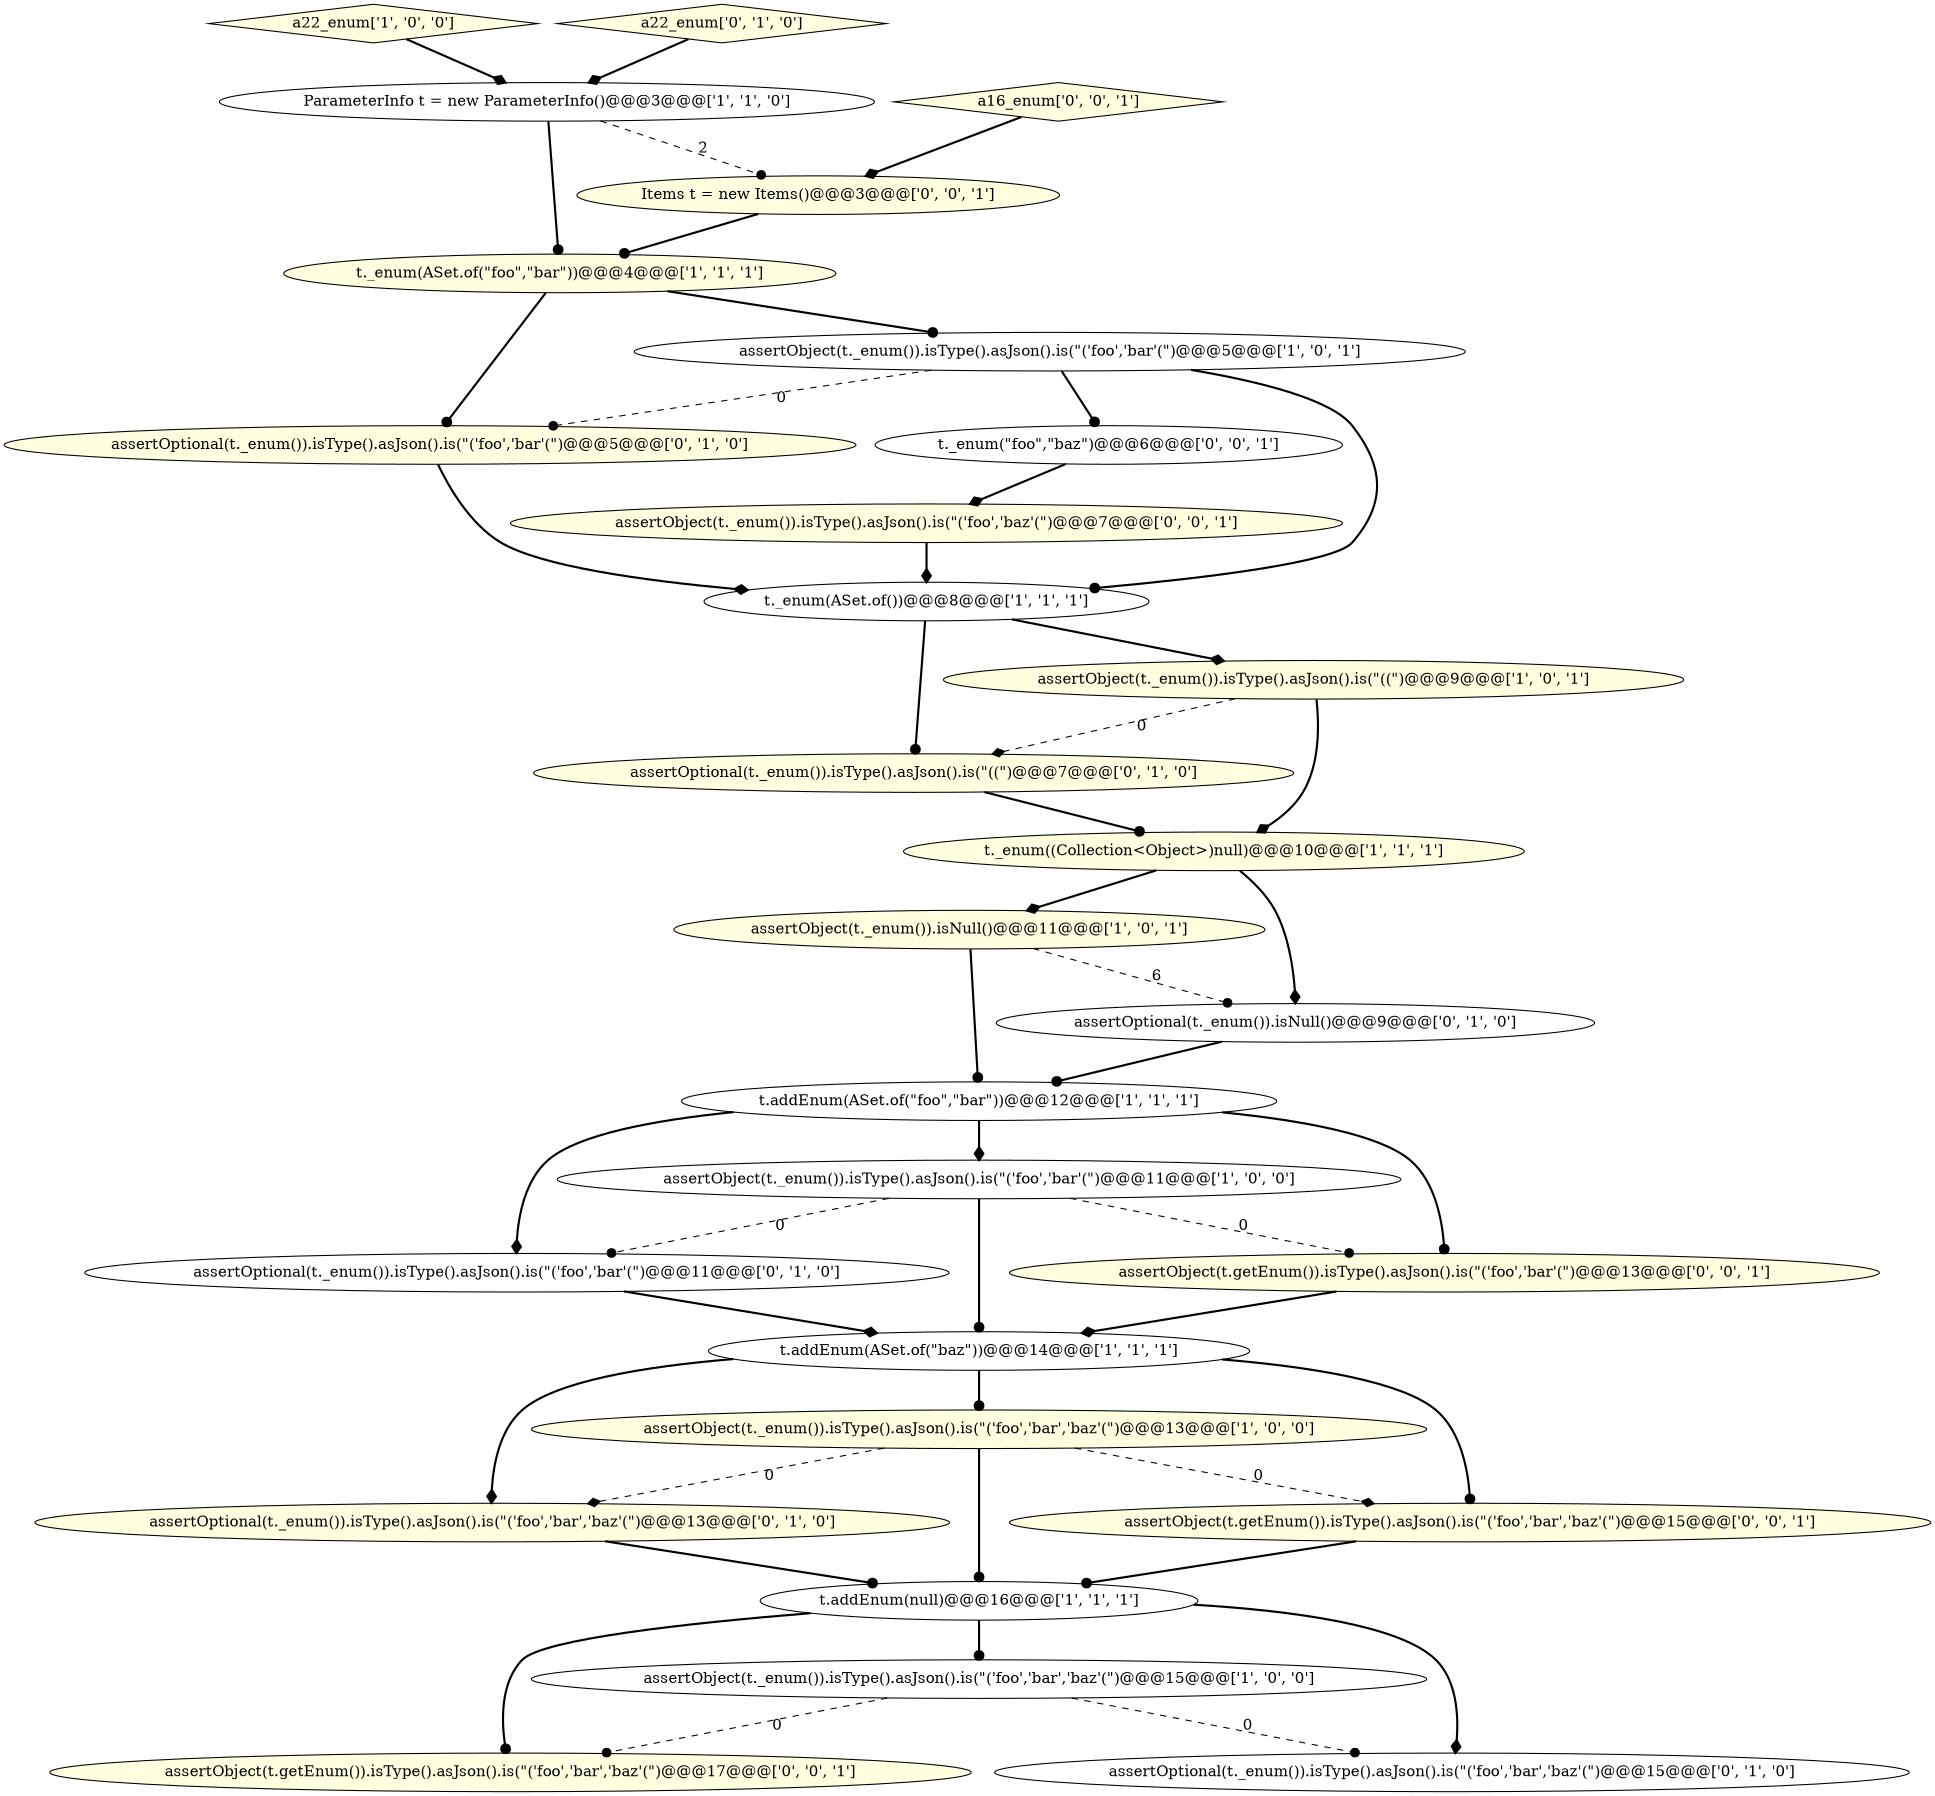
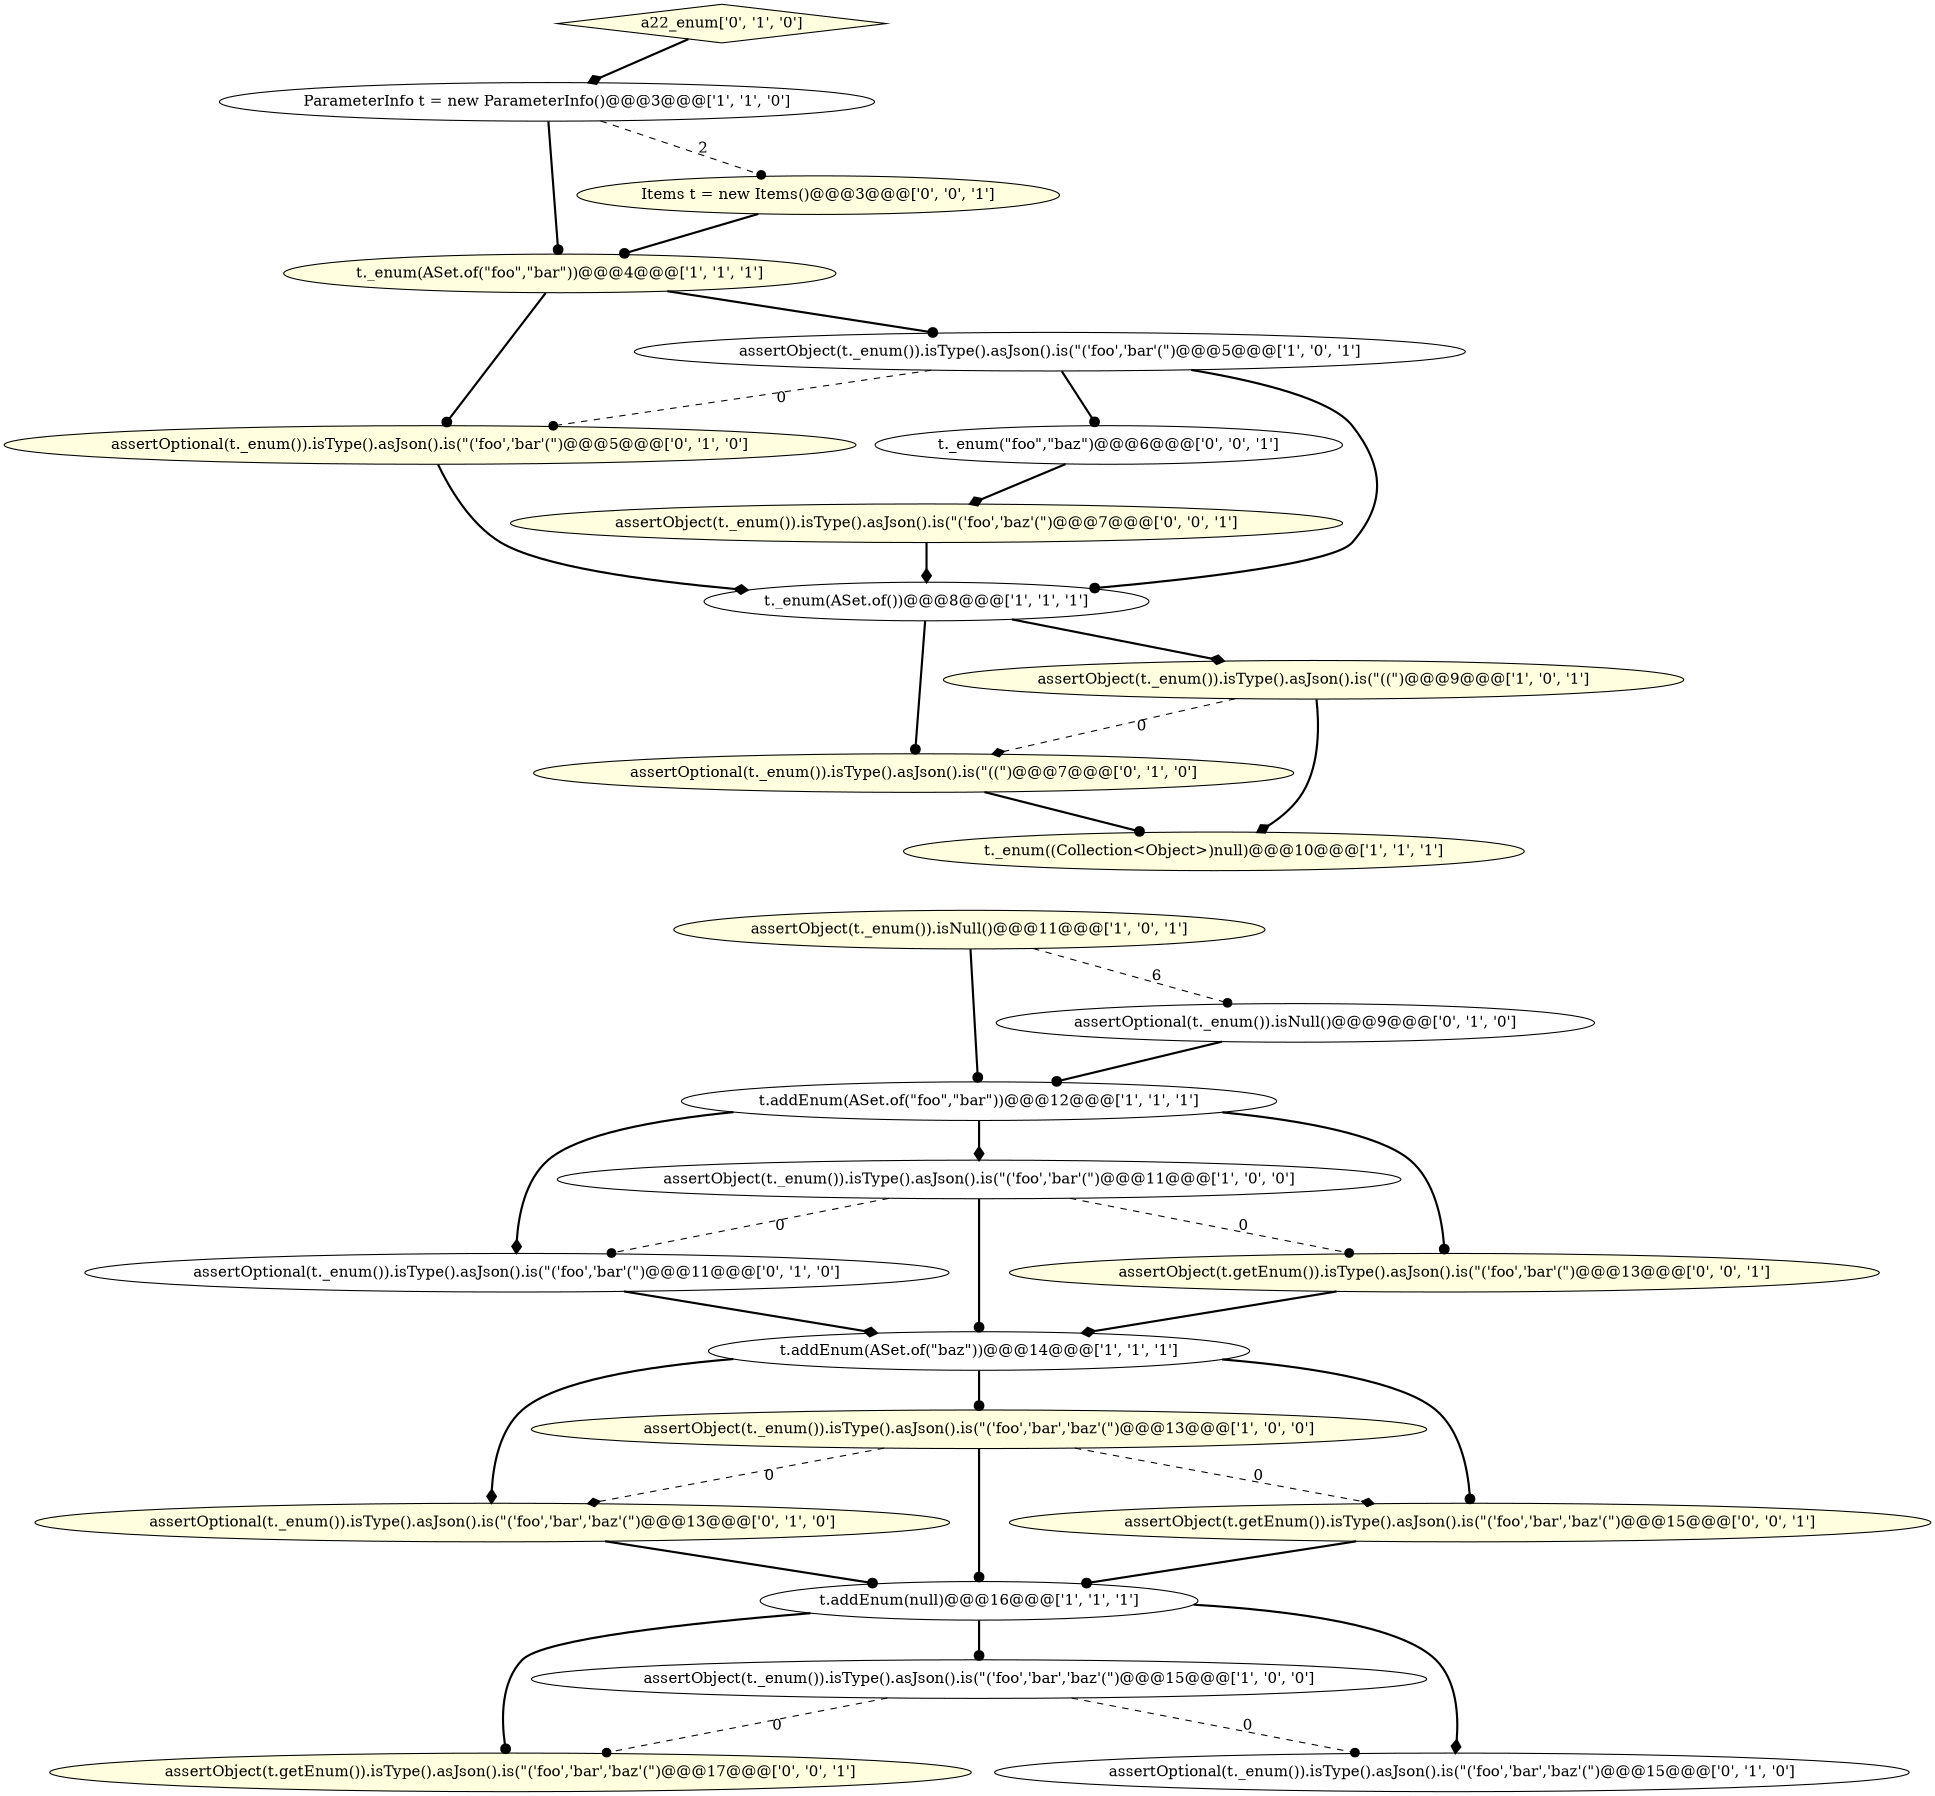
(373, 24) -> none
(1058, 102) -> none
(1098, 888) -> none
(1281, 924) -> none
